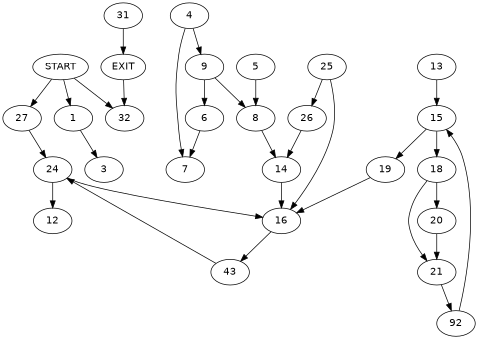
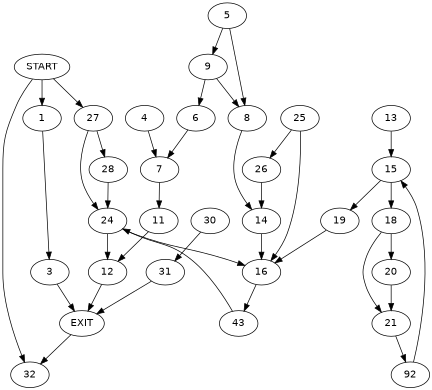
(196, 38) -> (219, 38)
none -> (108, 170)
none -> (159, 221)
none -> (210, 221)
none -> (96, 294)
none -> (64, 295)
